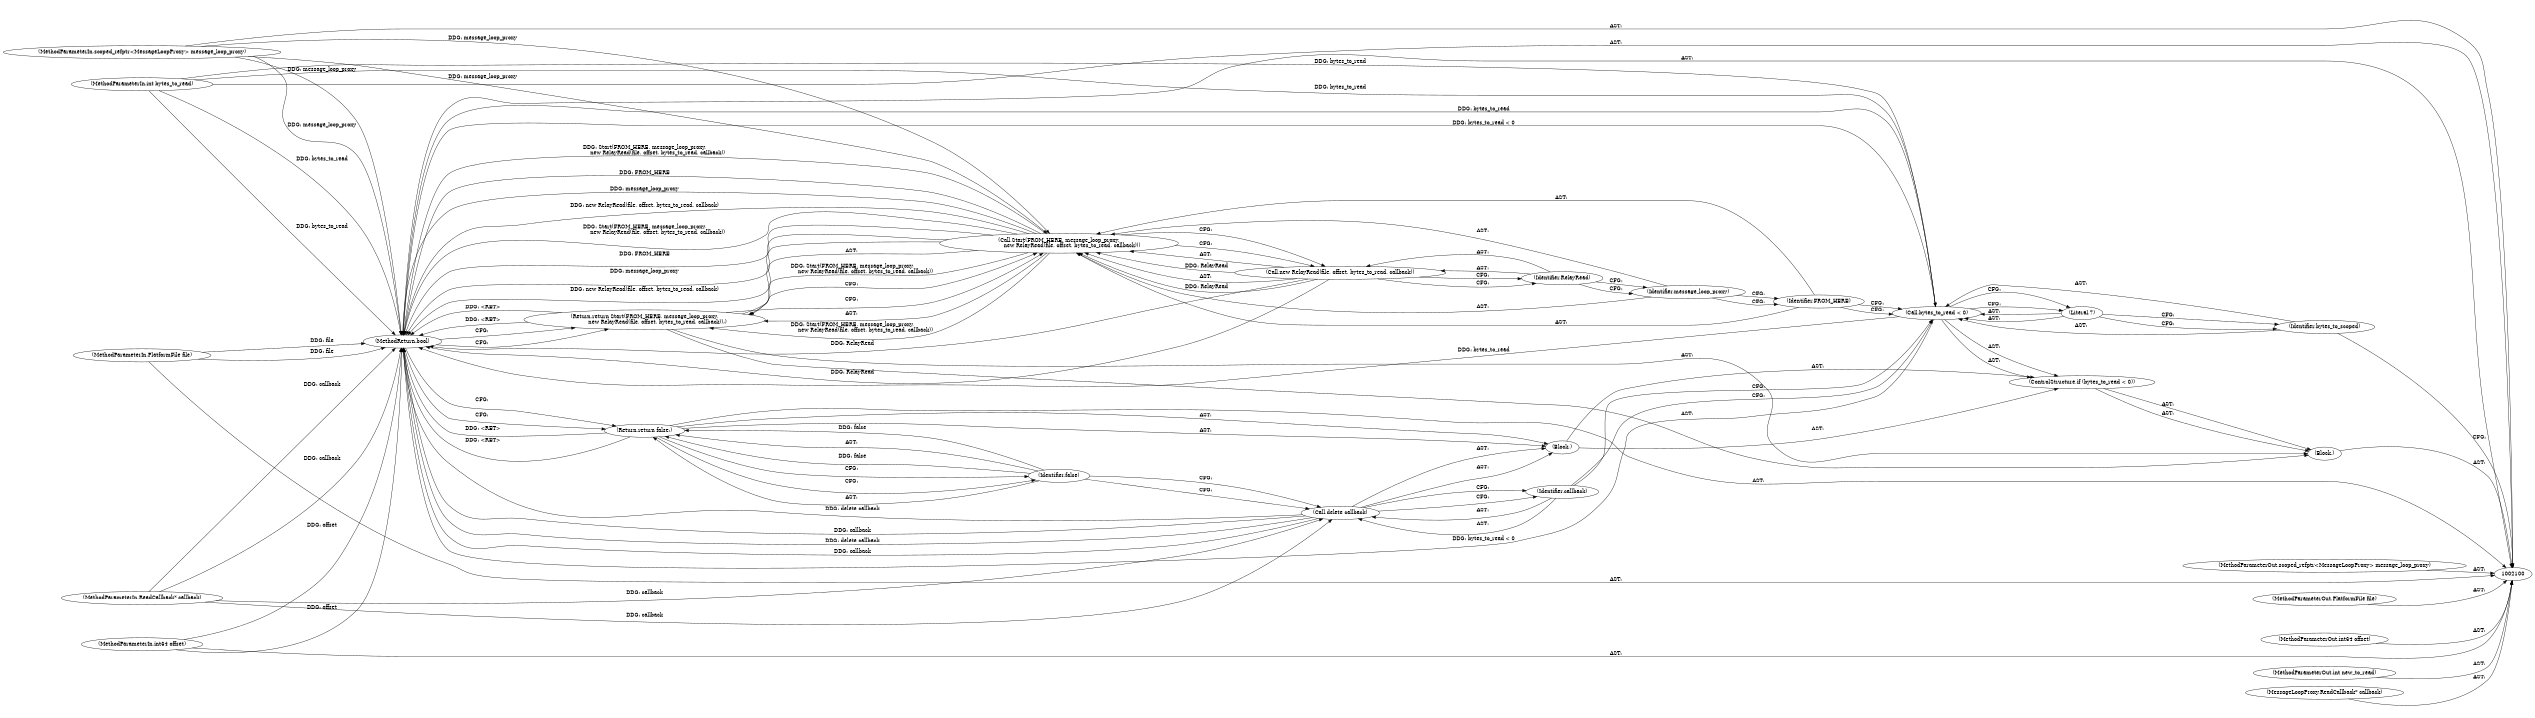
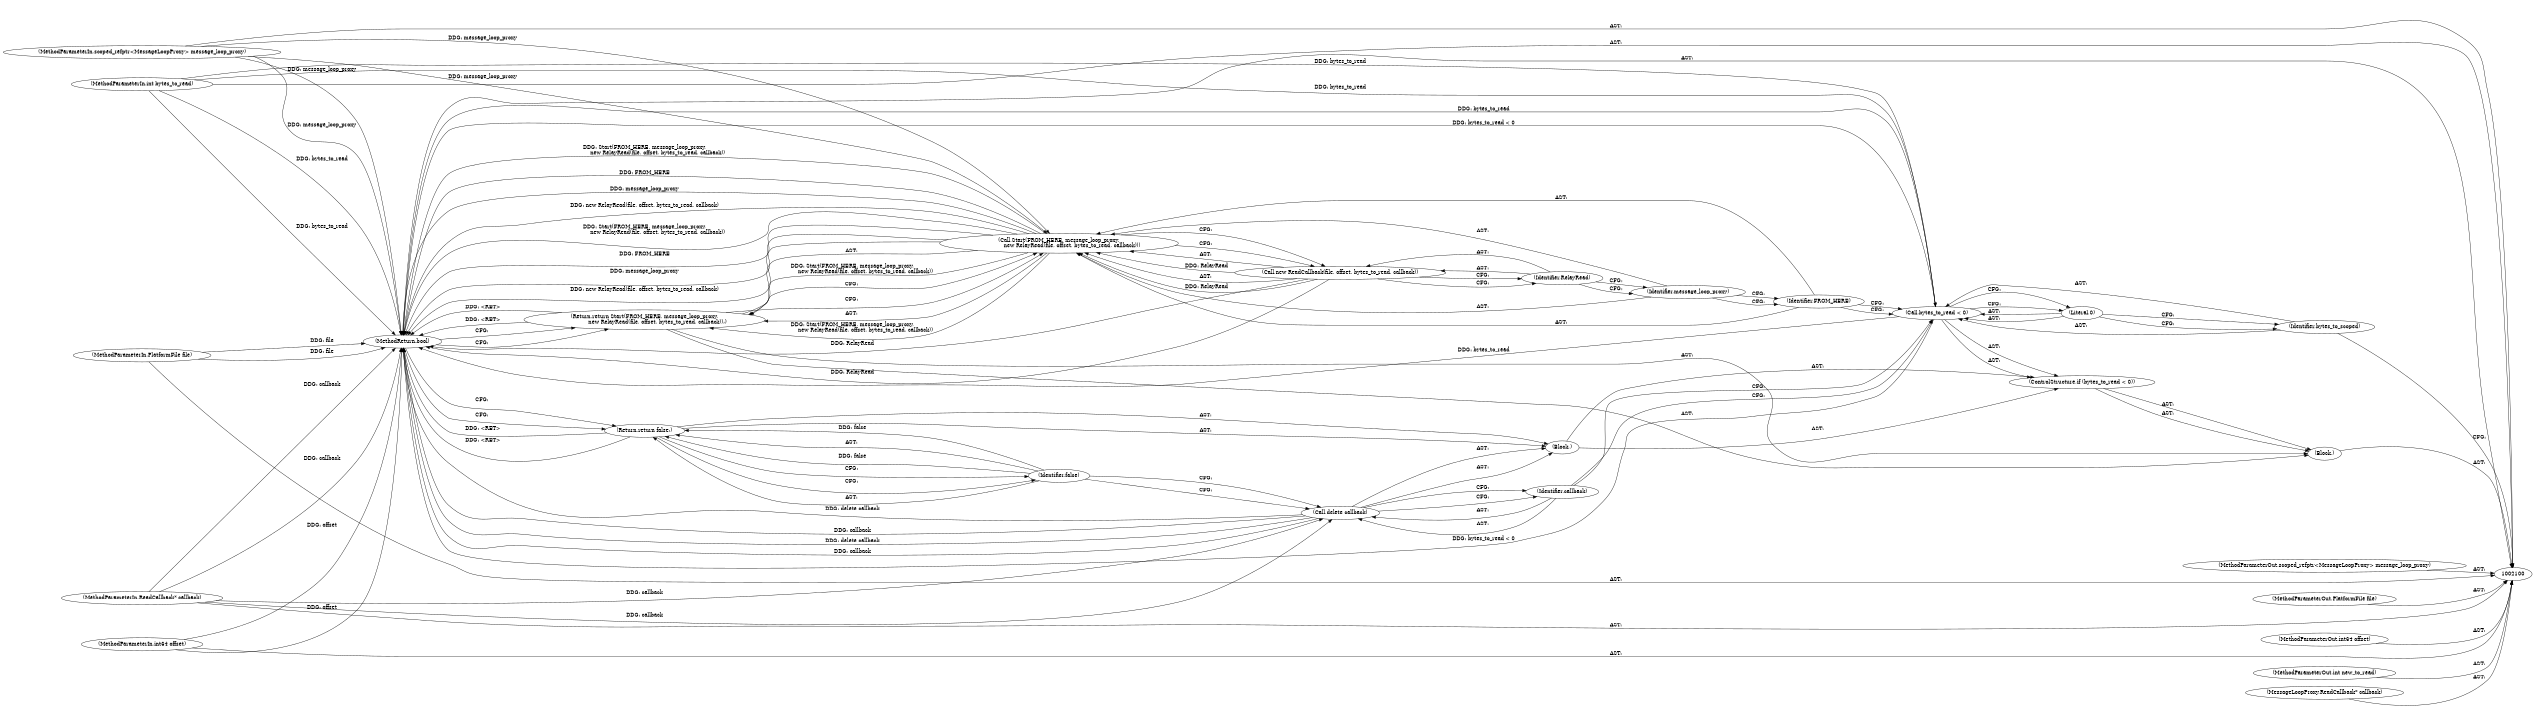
(1340, 273) -> (1340, 273)
(2082, 313) -> (2082, 313)
(1601, 437) -> (1355, 626)
